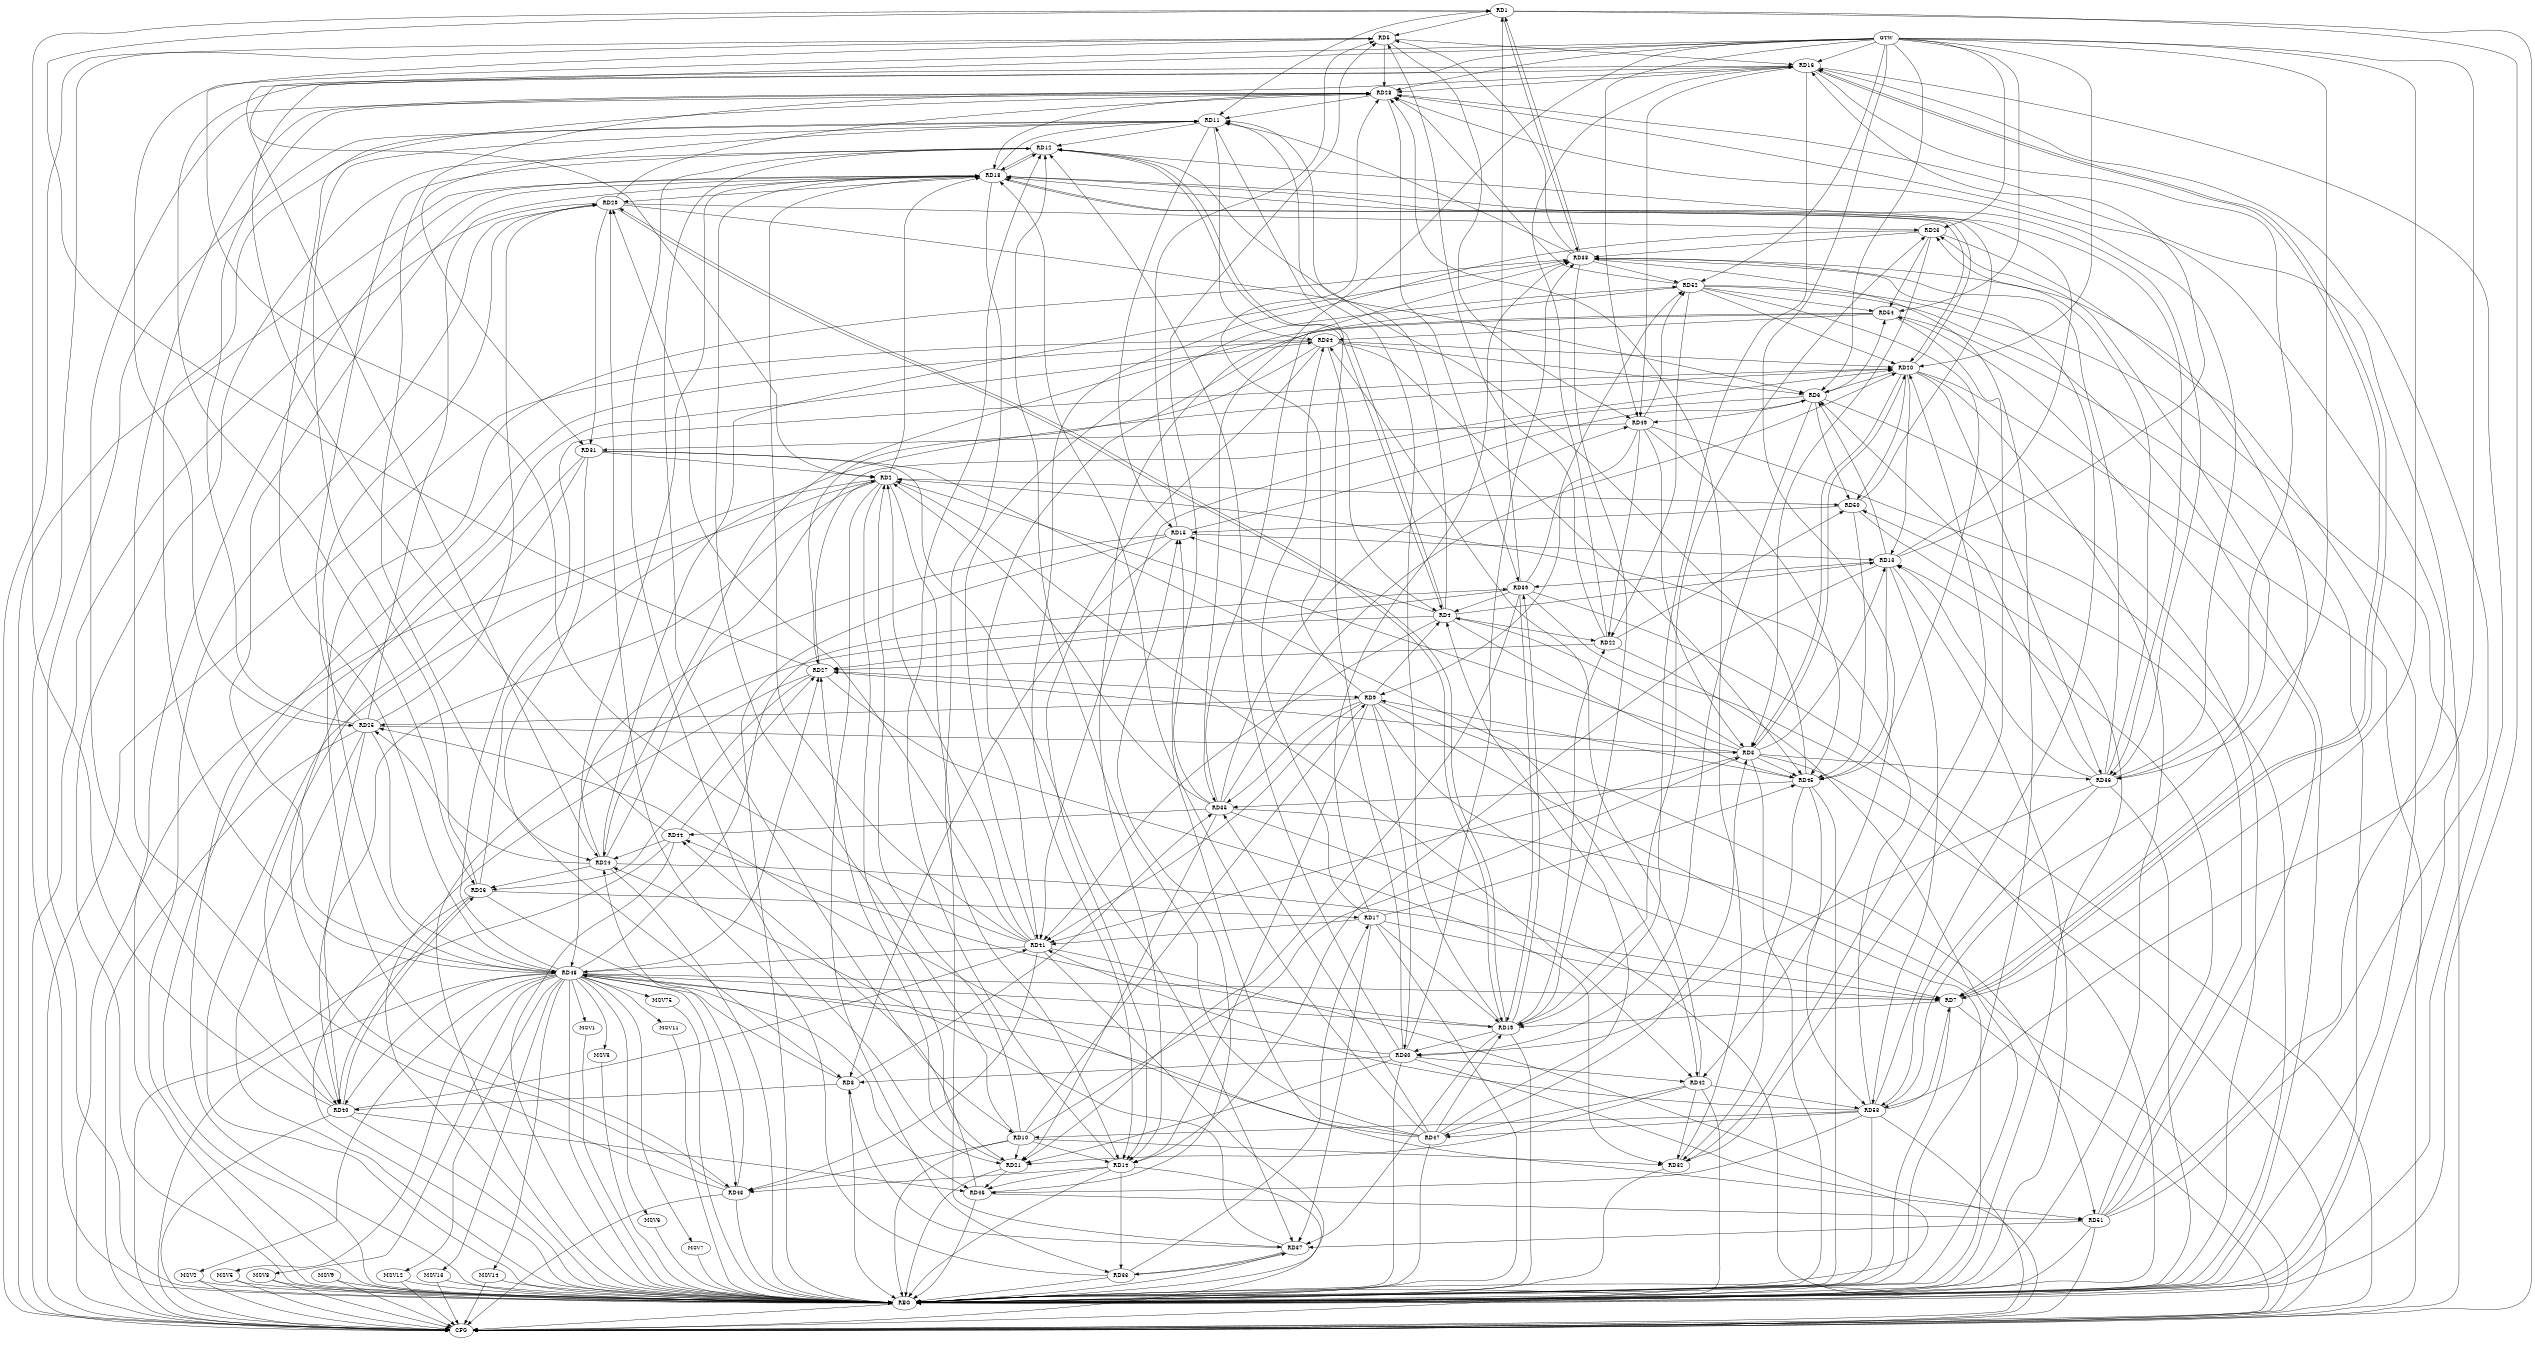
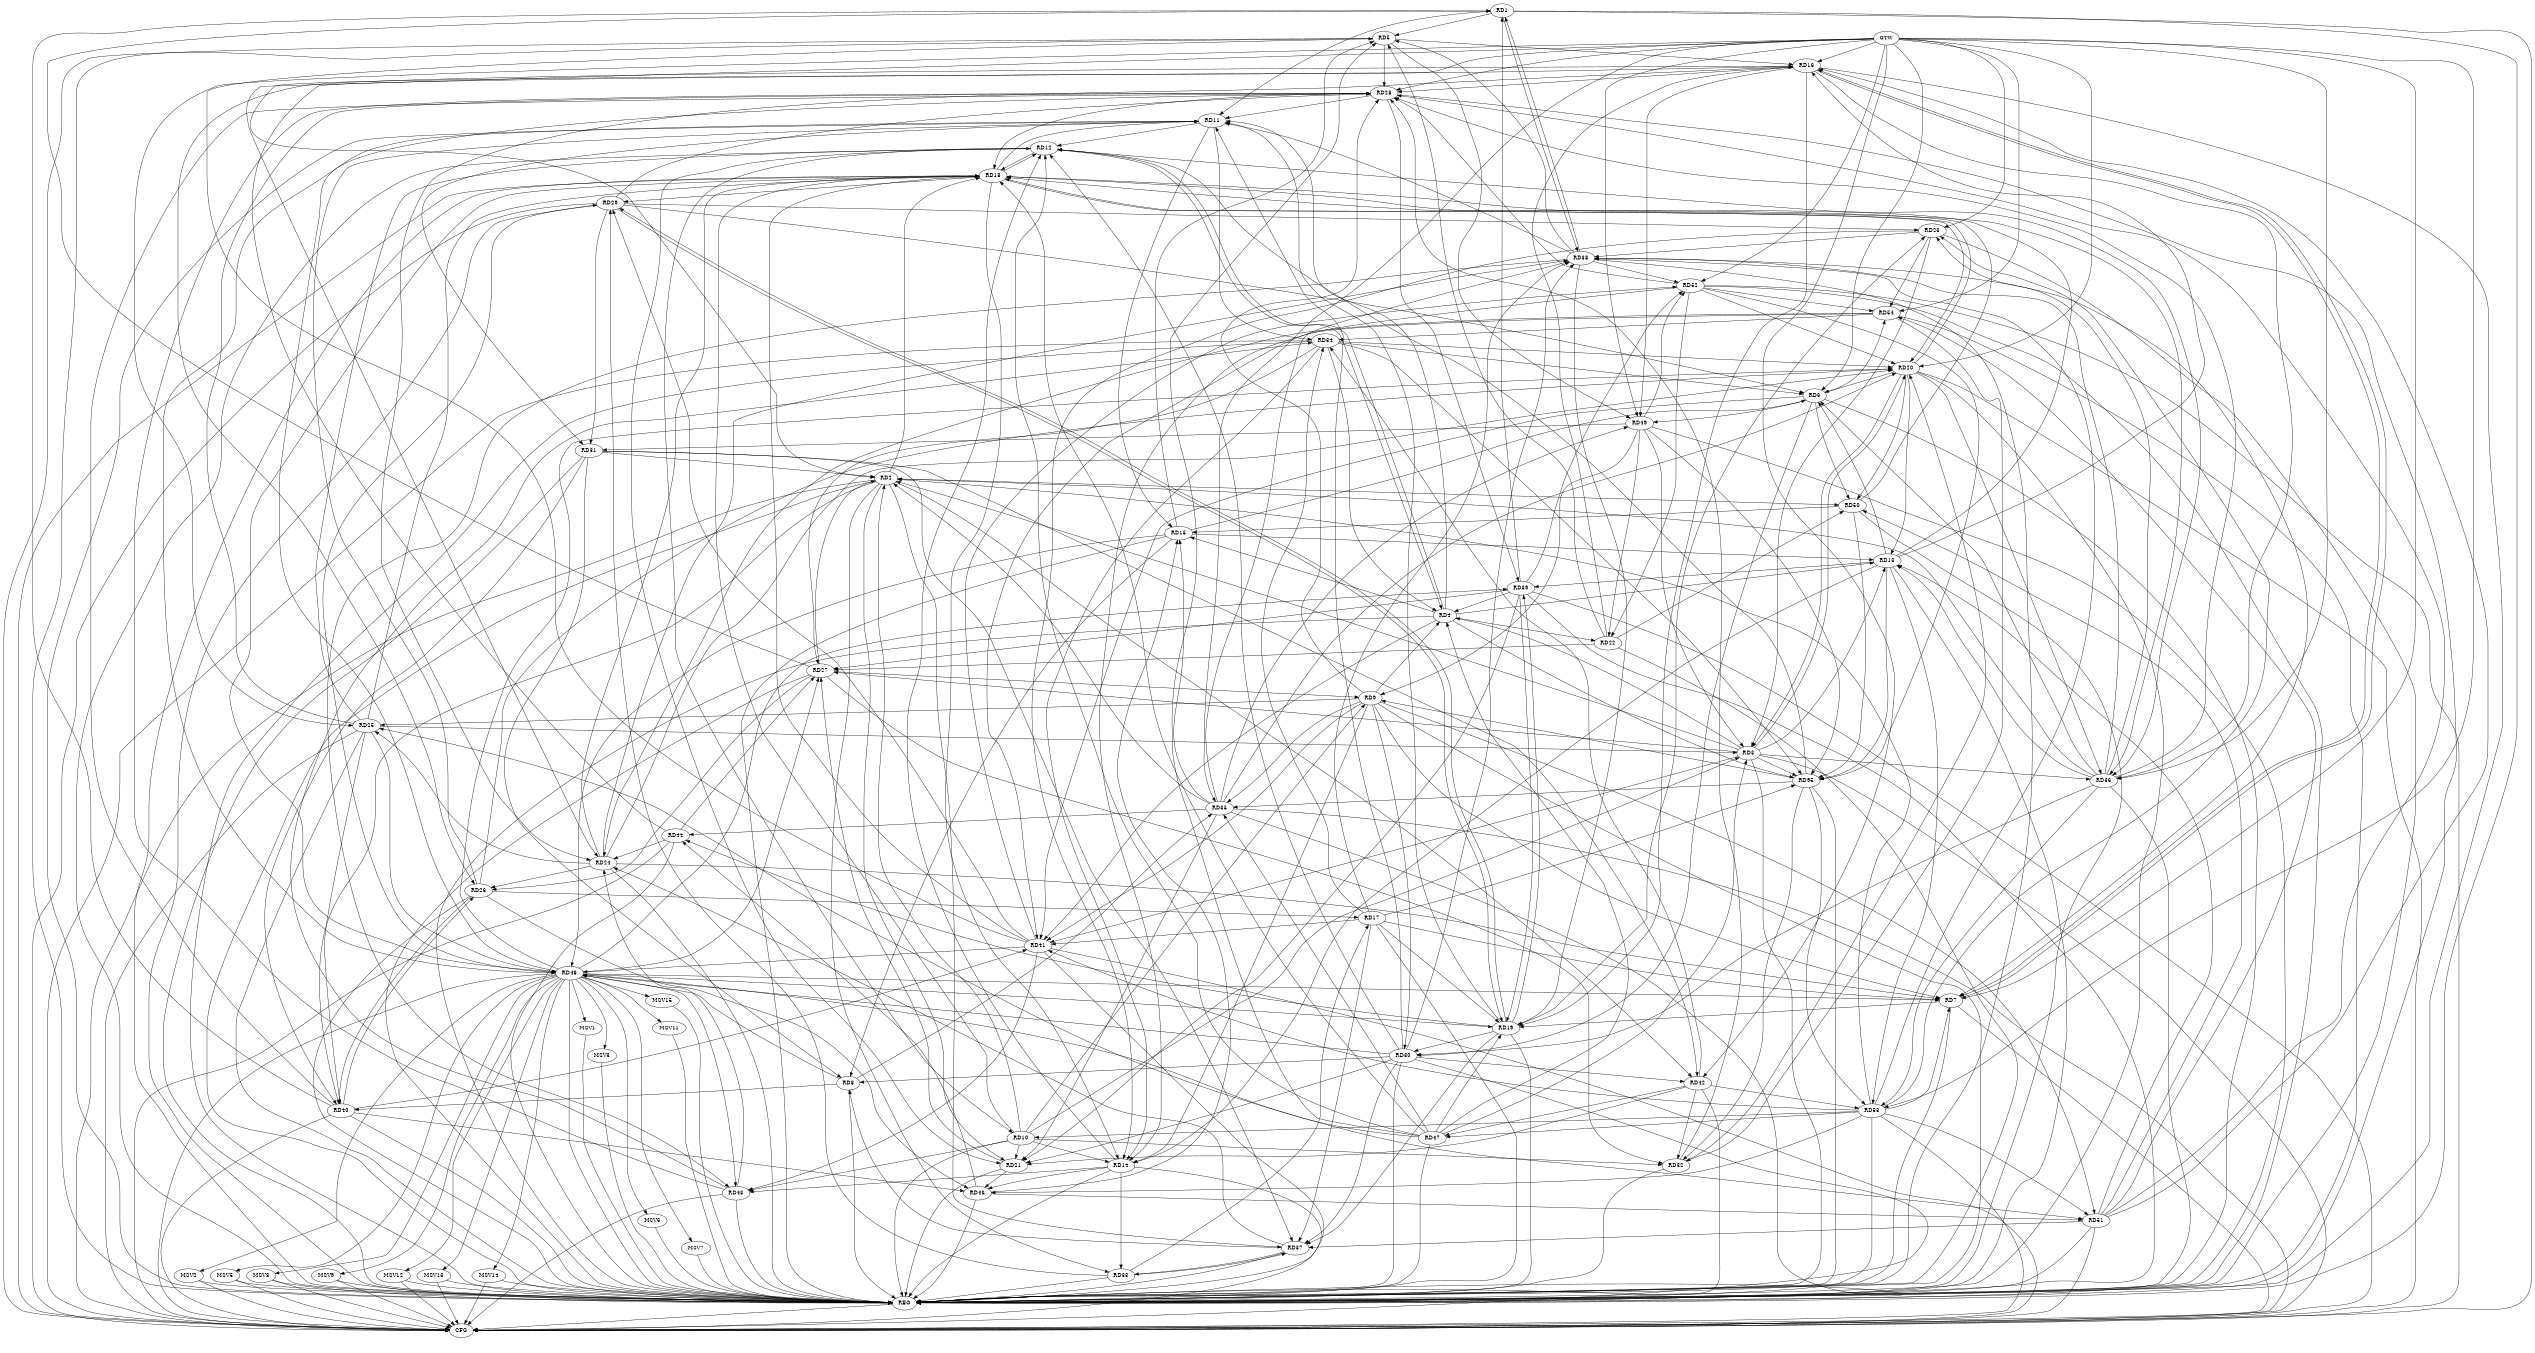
(510, 463) -> none
(931, 722) -> (1584, 512)
(1806, 781) -> (1806, 781)
(1571, 853) -> none
(662, 1001) -> (662, 1001)
(434, 1007) -> (458, 1138)
none -> (1989, 1153)
none -> (1362, 1157)
